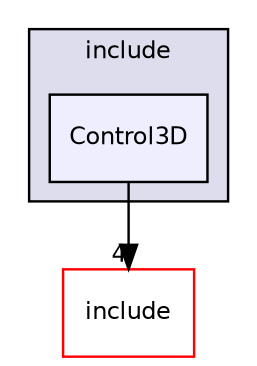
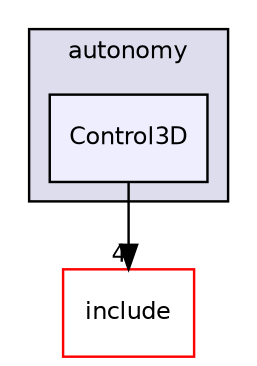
(129, 52) -> (129, 52)
